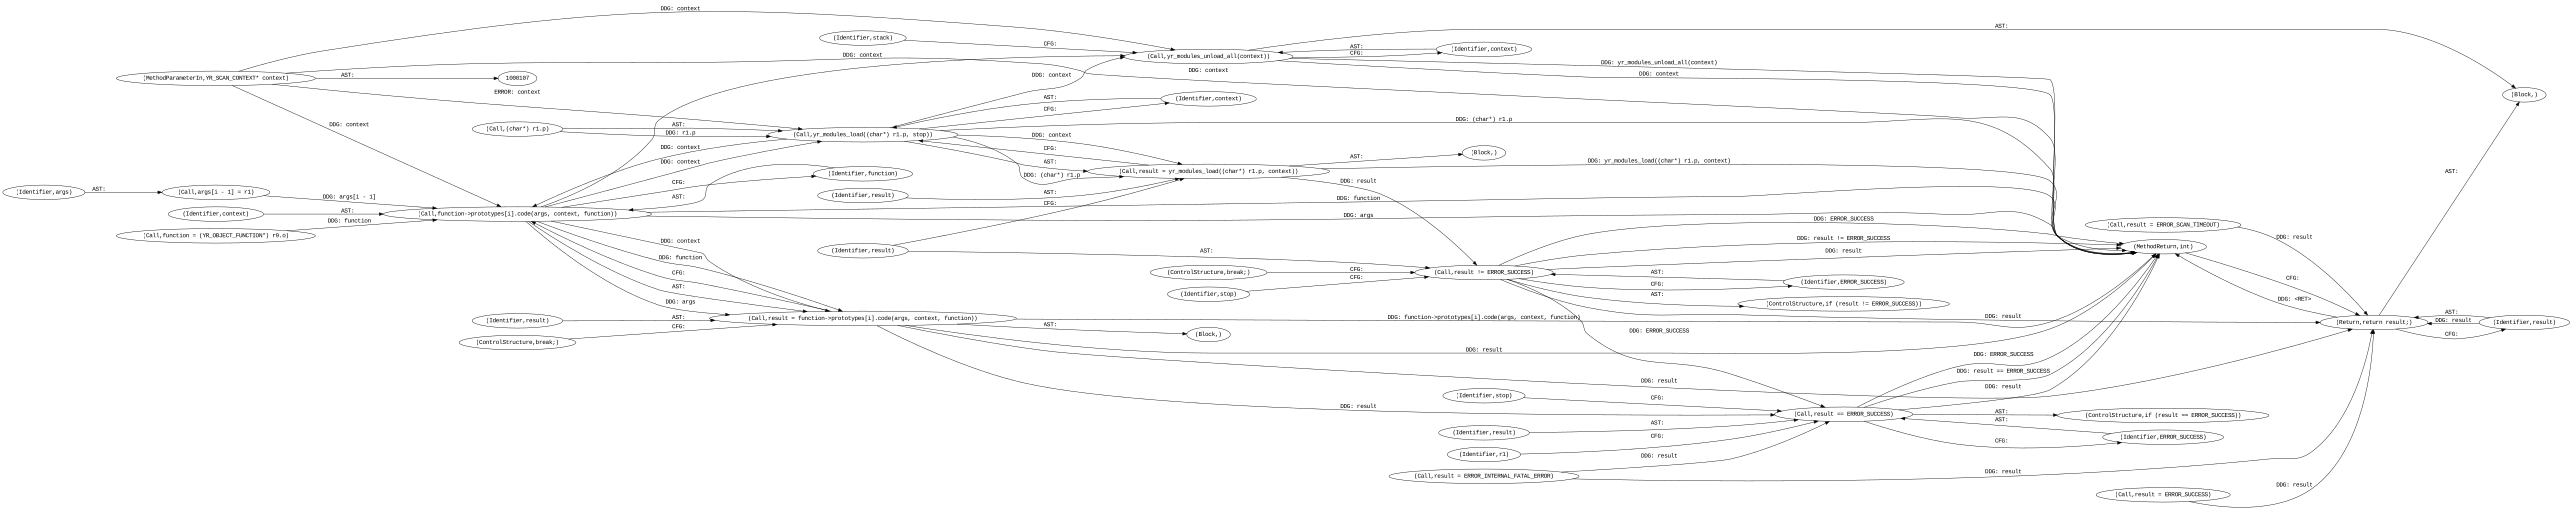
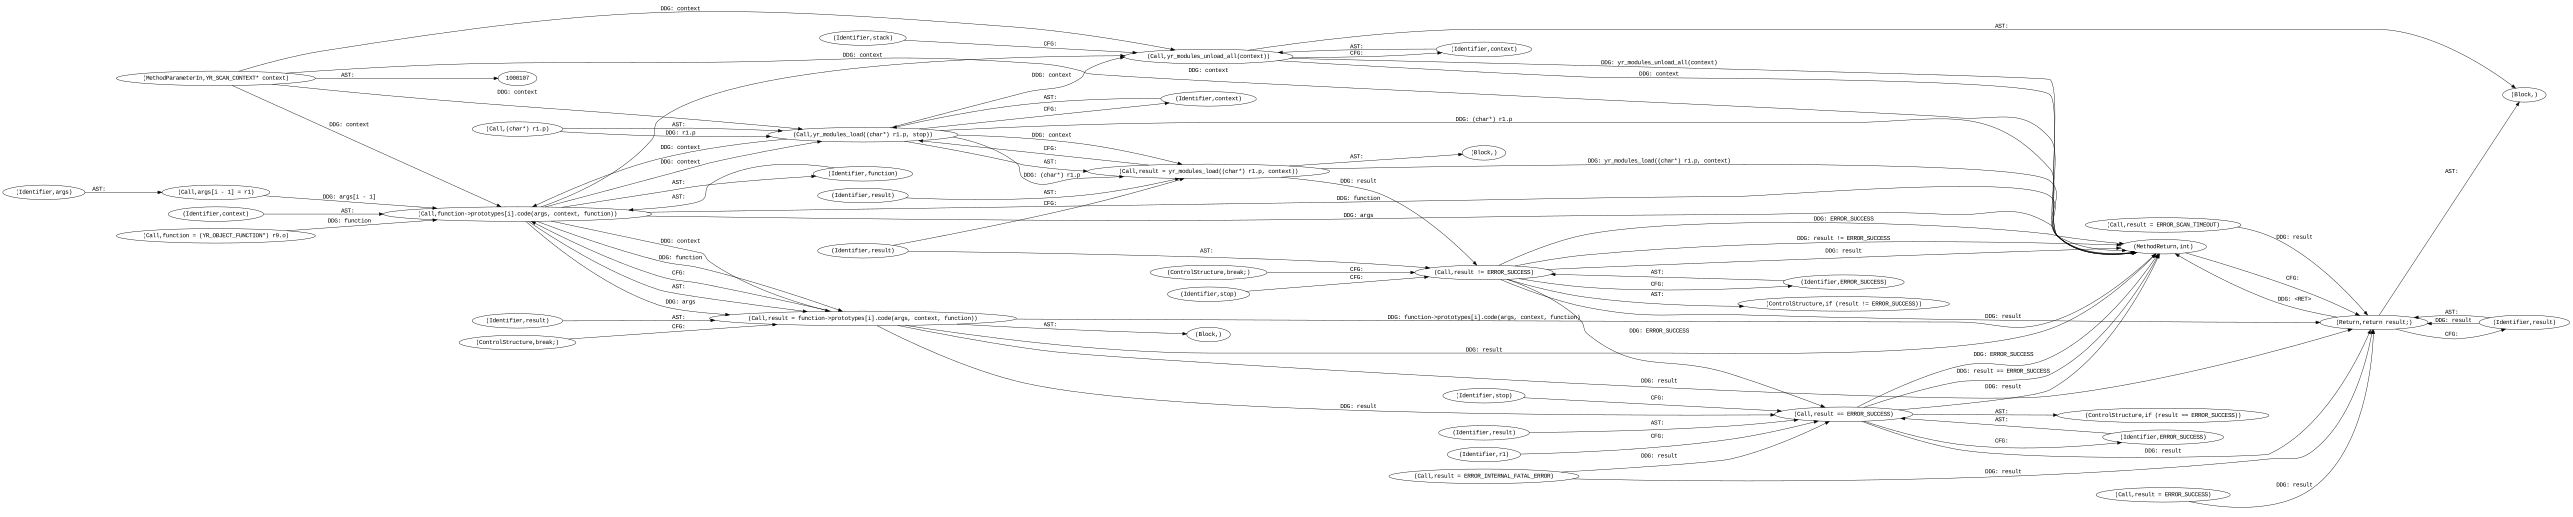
(517, 92) -> (517, 92)
(681, 182) -> (681, 182)
none -> (2143, 457)
